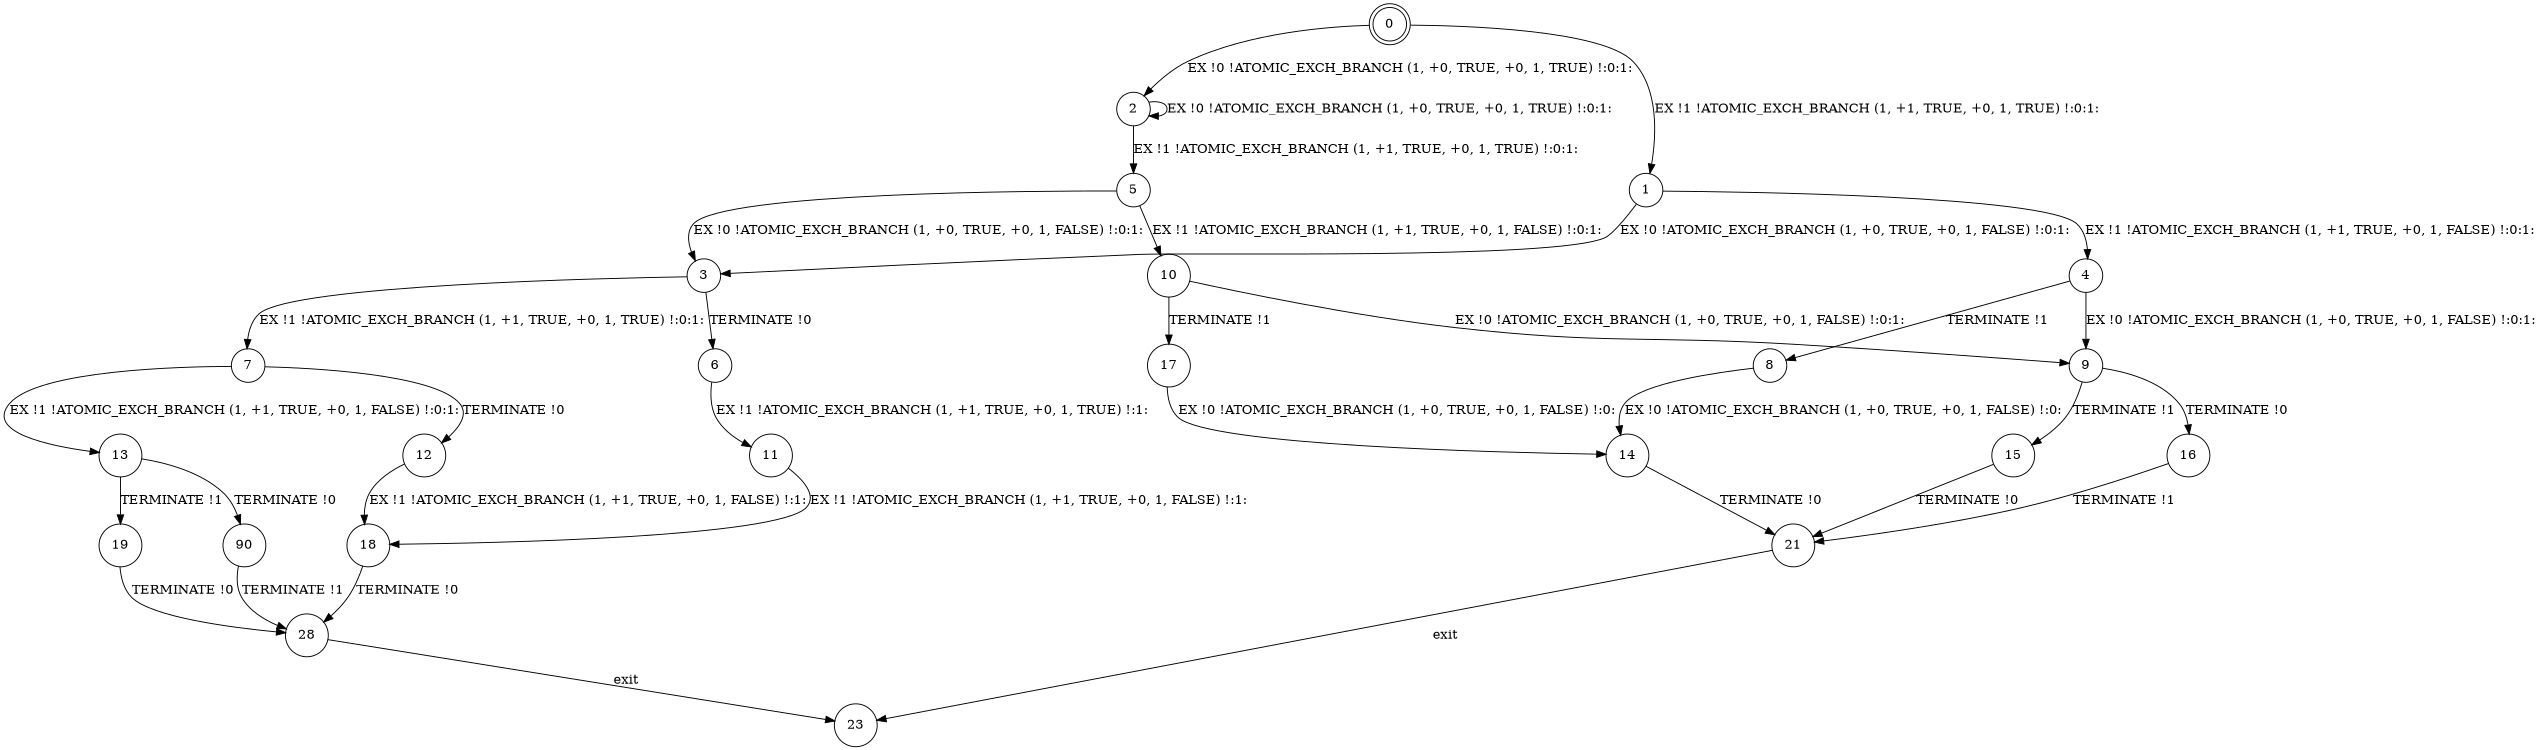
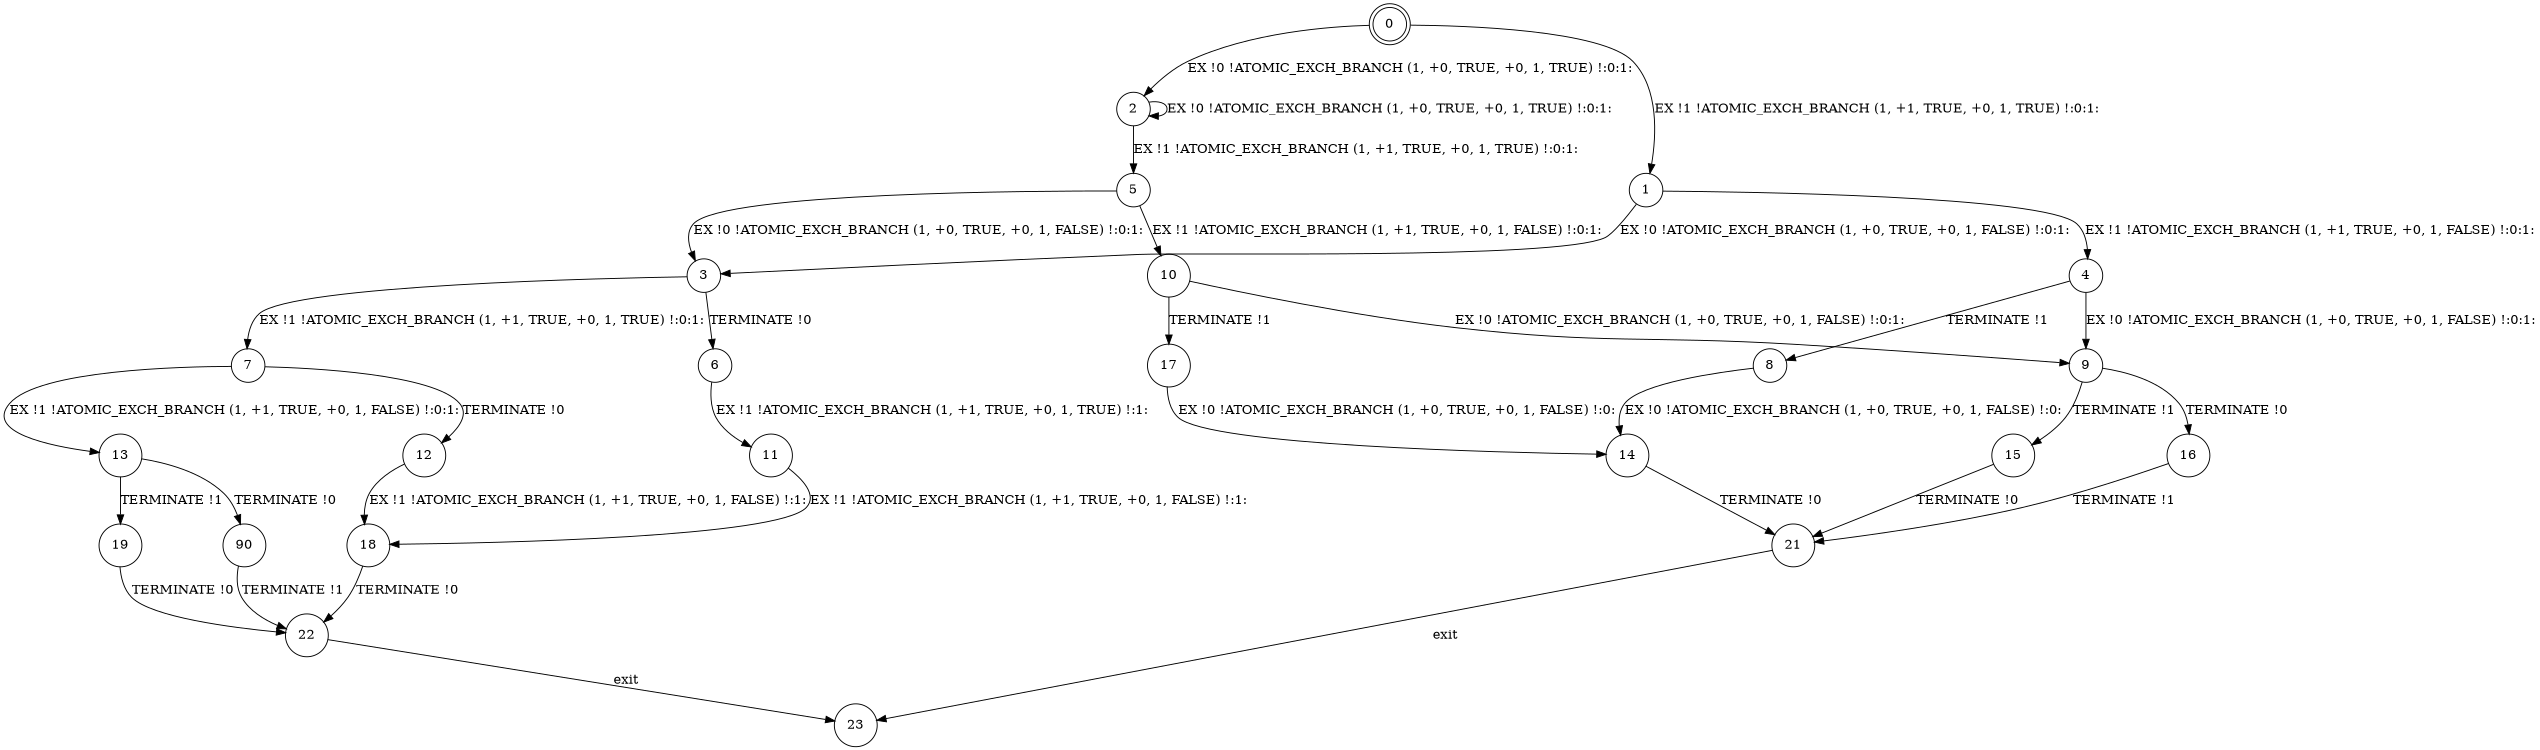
(307, 635) -> (307, 635)
